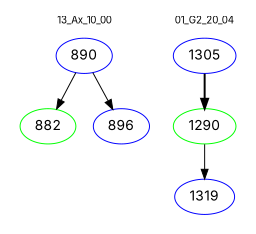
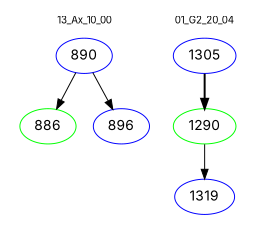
(48, 126) -> (48, 126)
